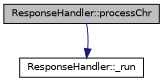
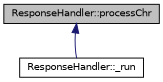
(88, 36) -> (75, 46)
